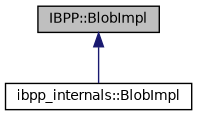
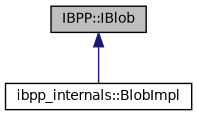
(99, 19) -> (99, 19)
